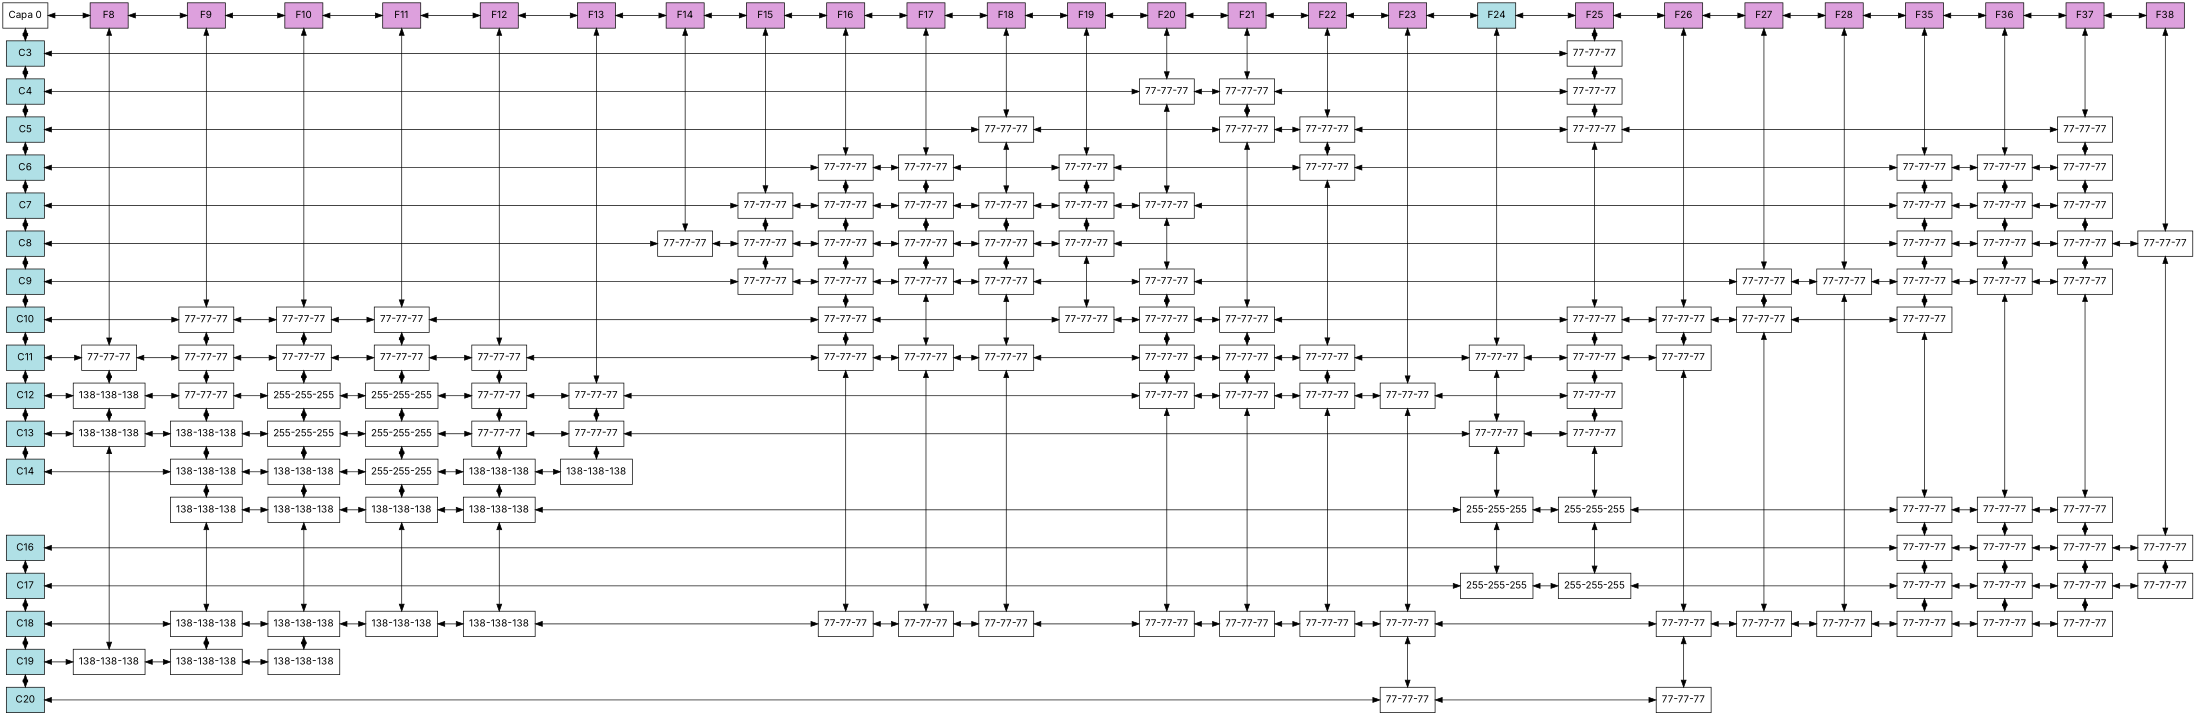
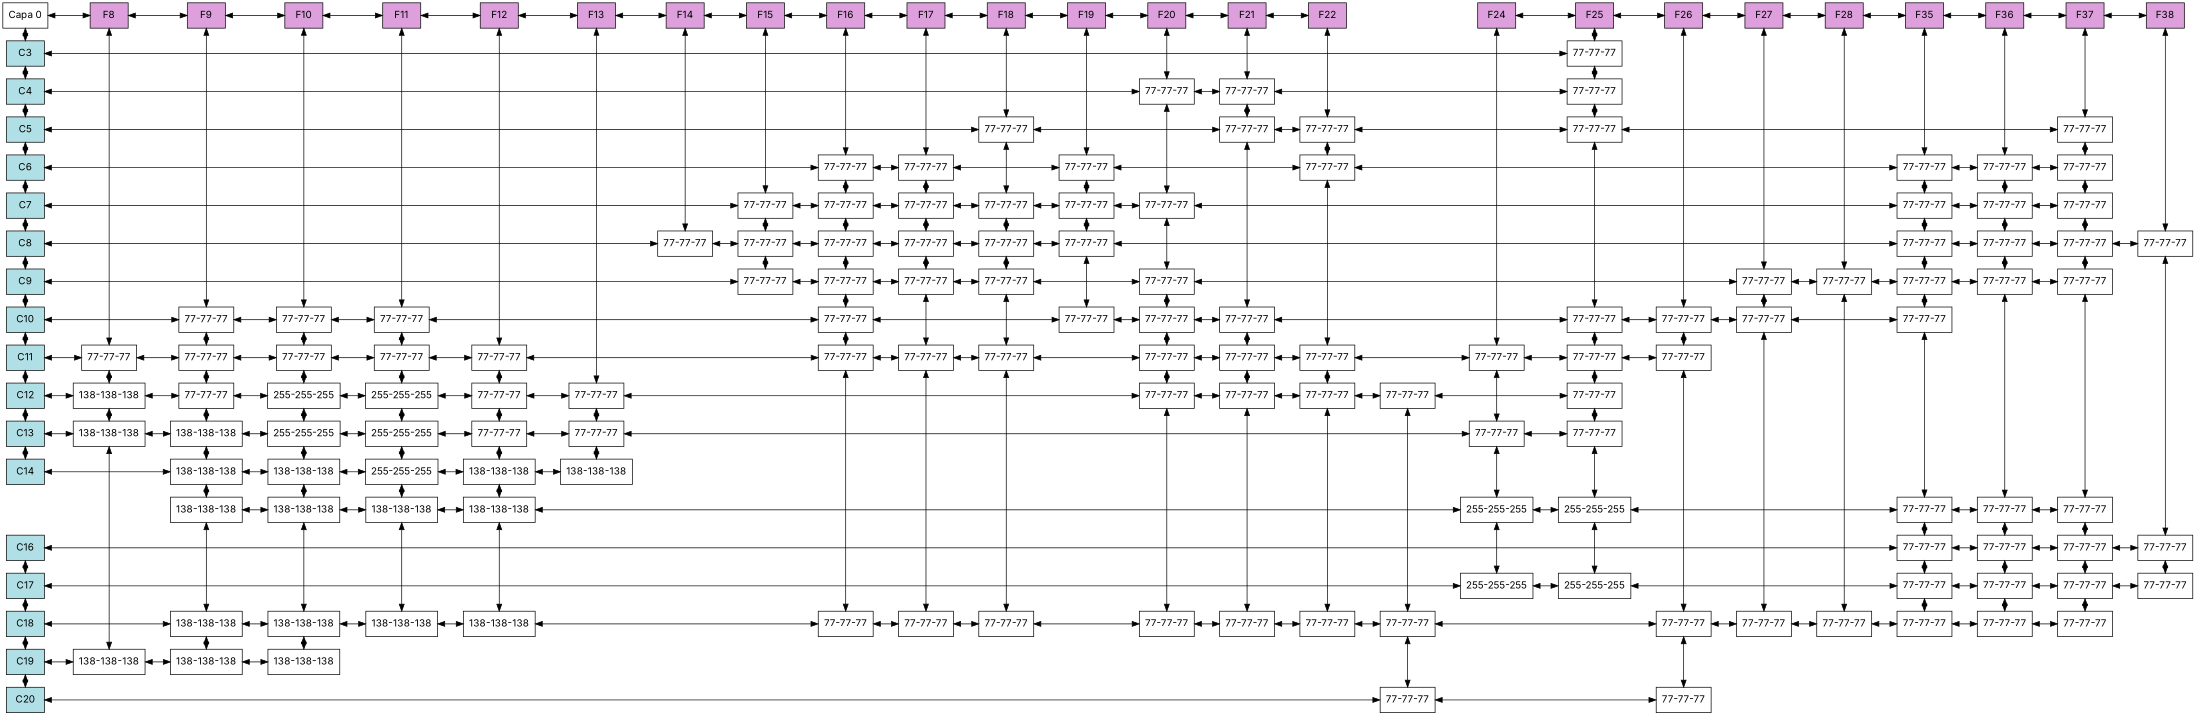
(1408, 15) -> none
(1497, 15) -> (1497, 15)
